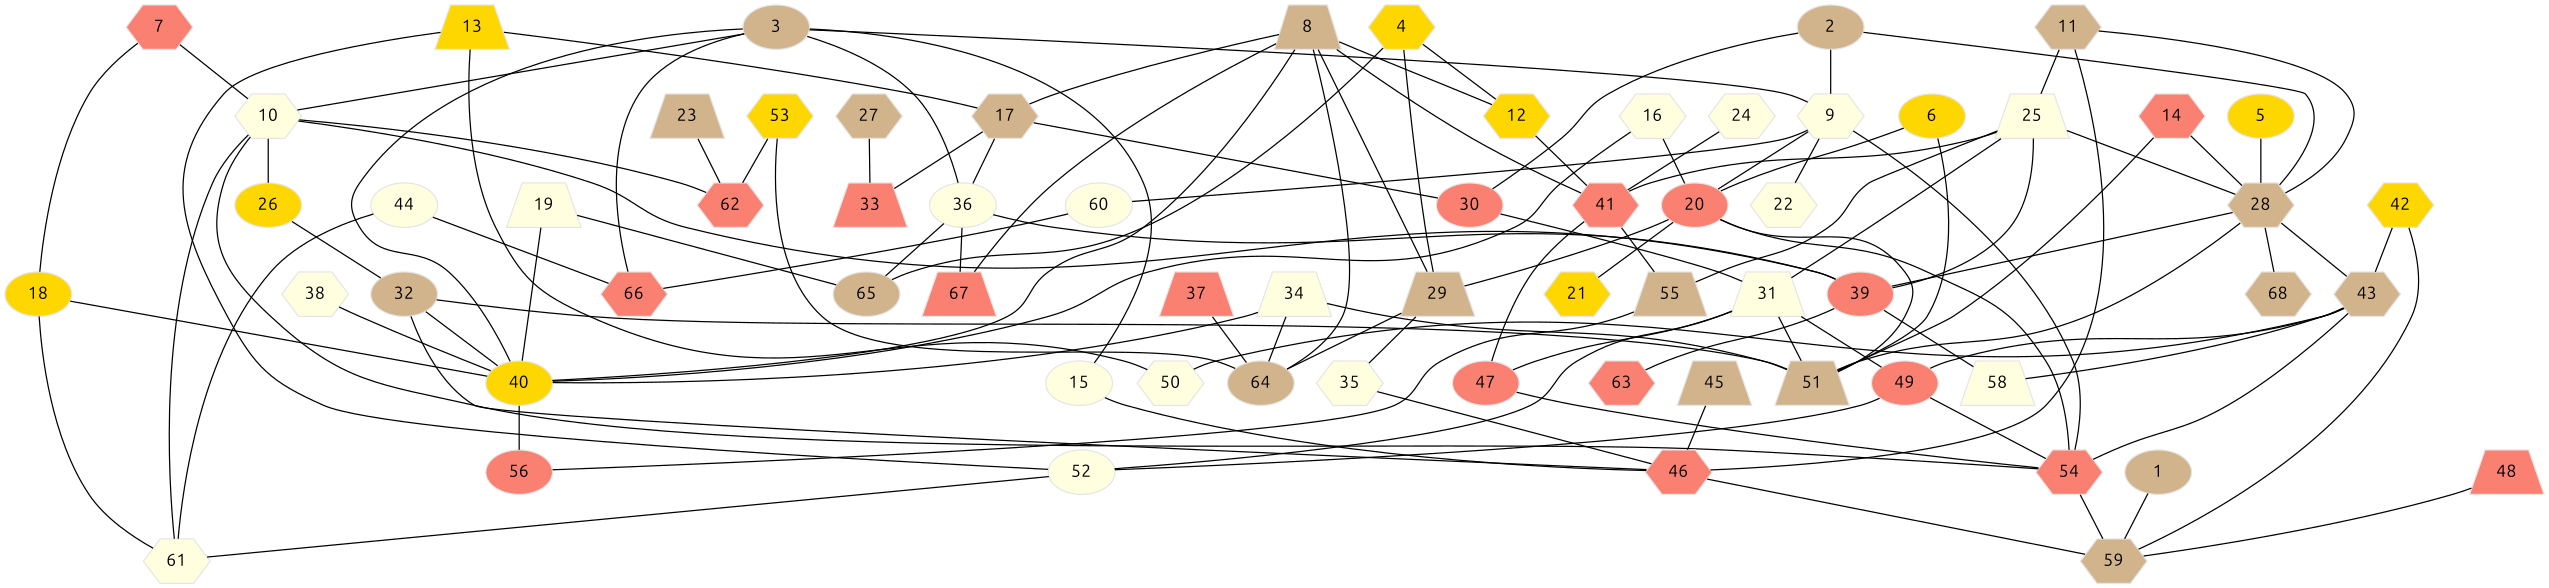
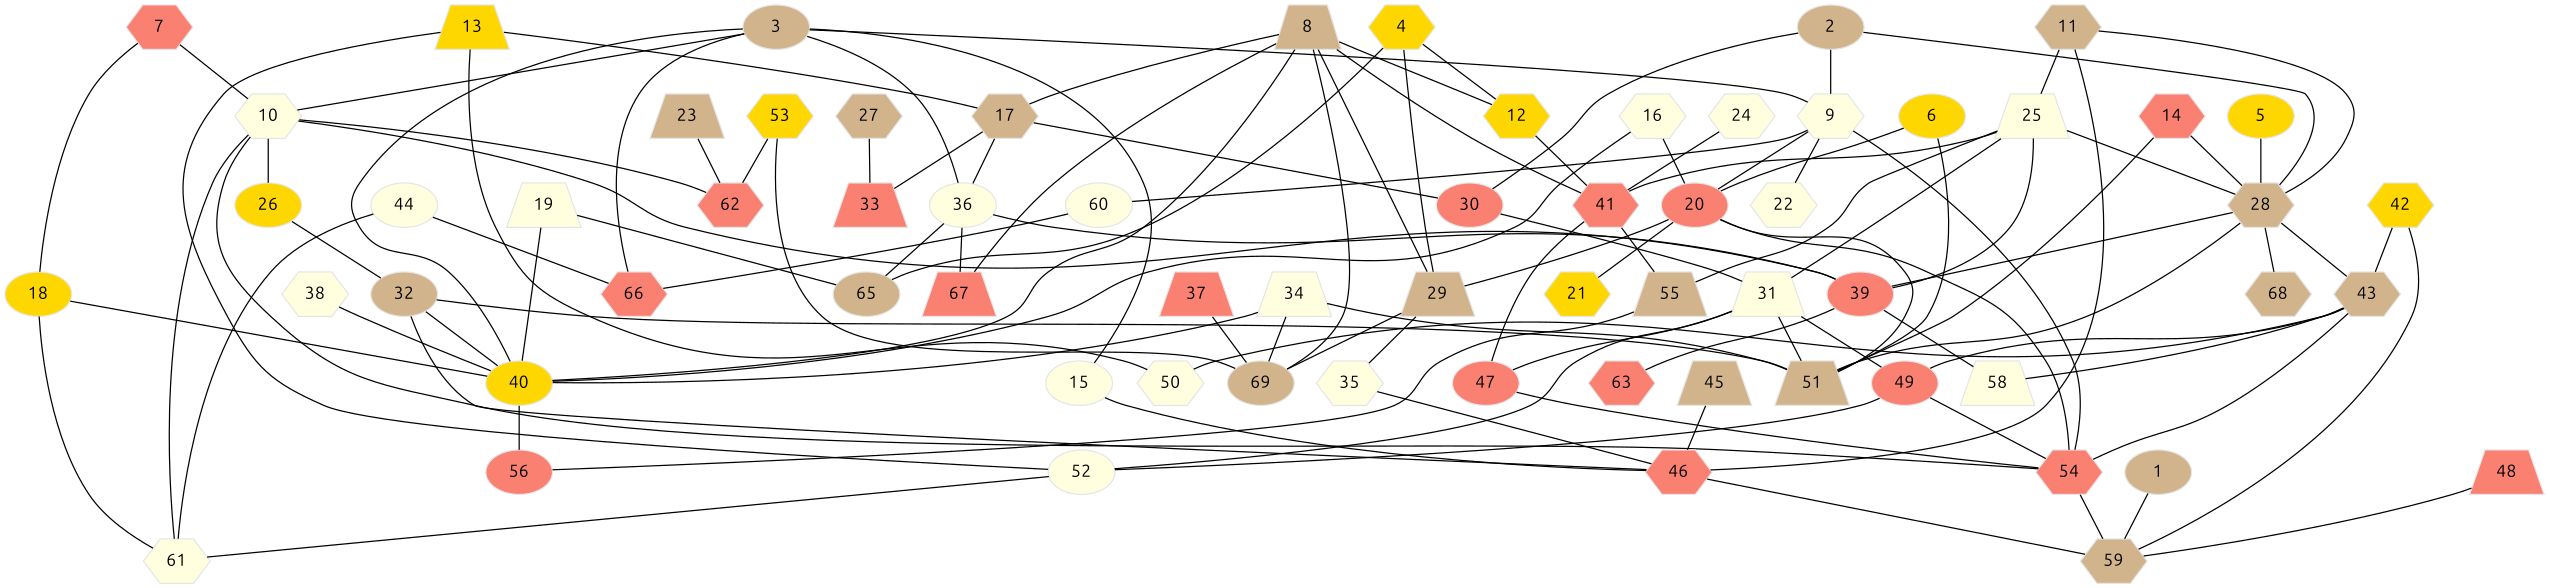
(1261, 383) -> (1261, 383)
